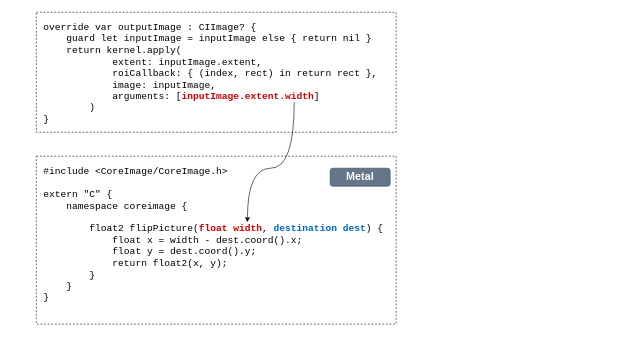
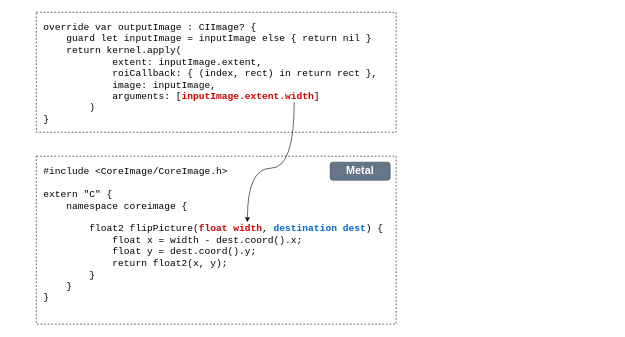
(360, 177) -> (360, 171)
